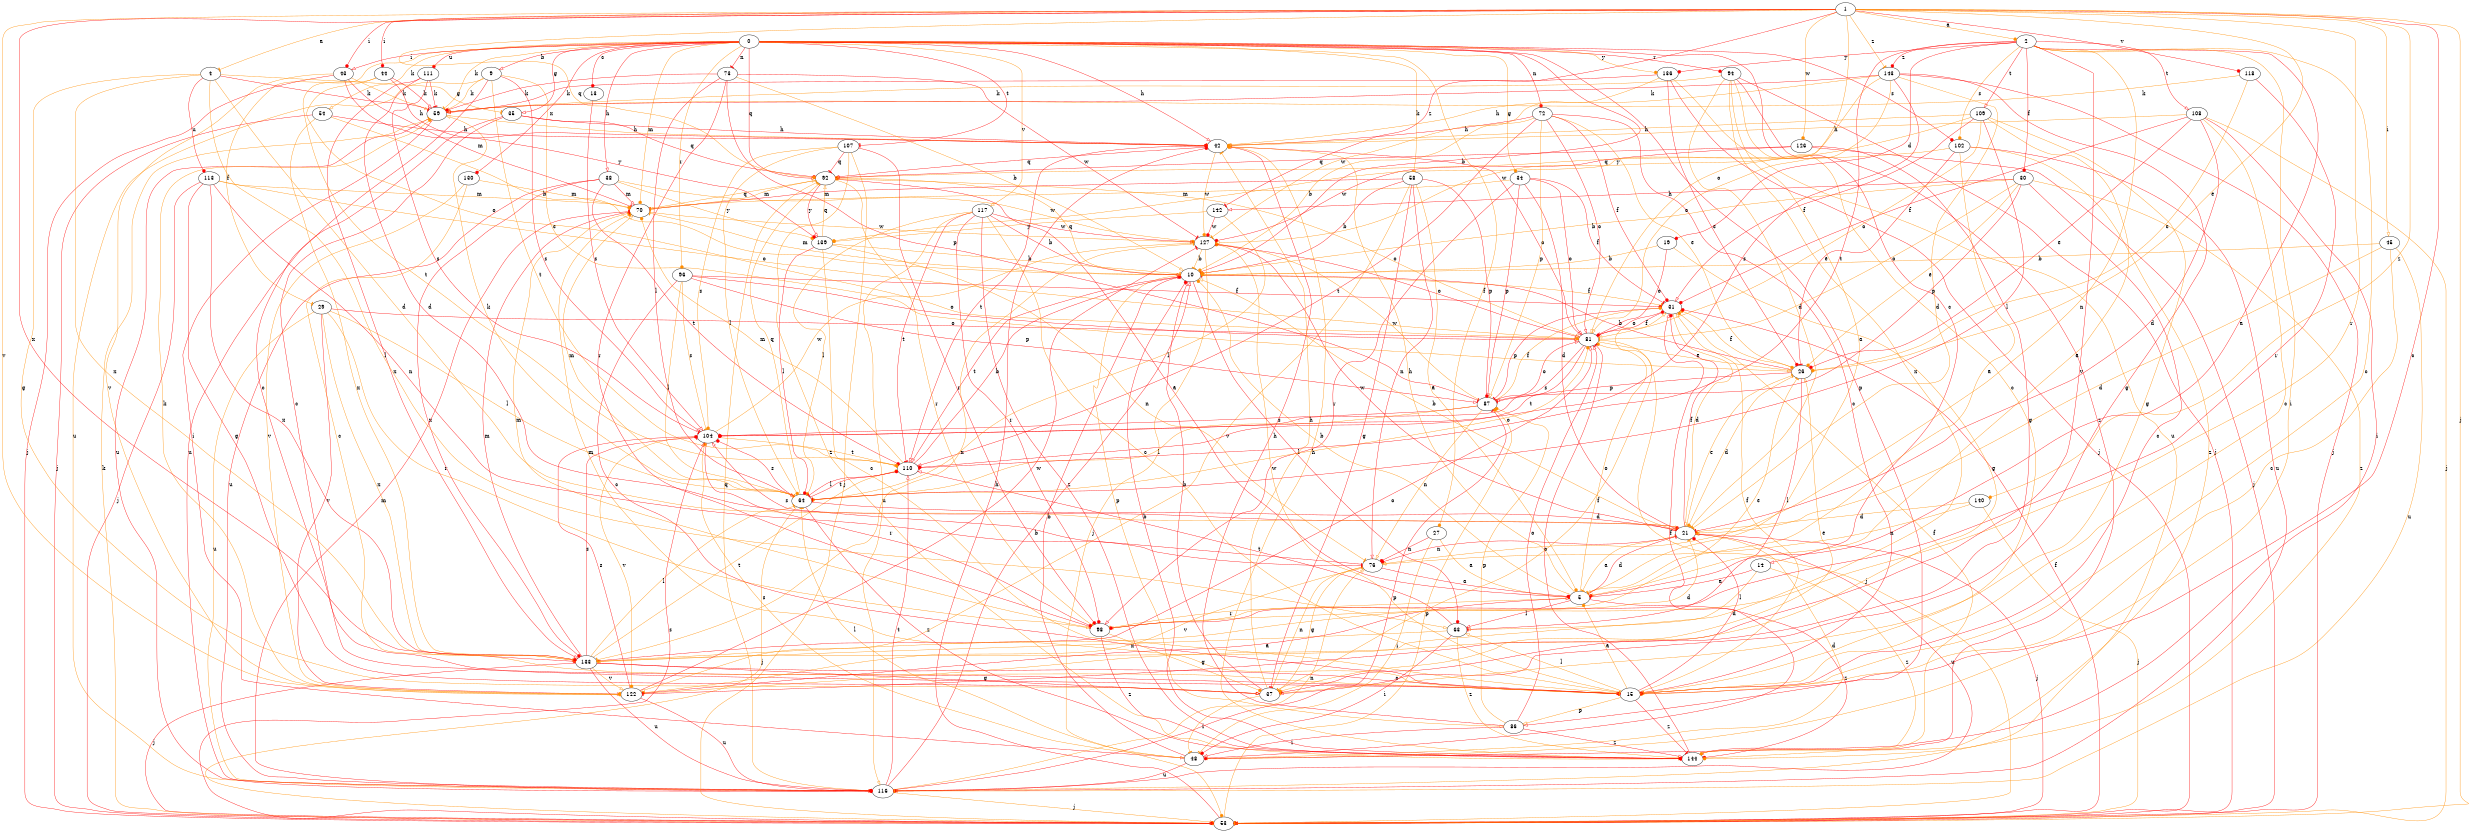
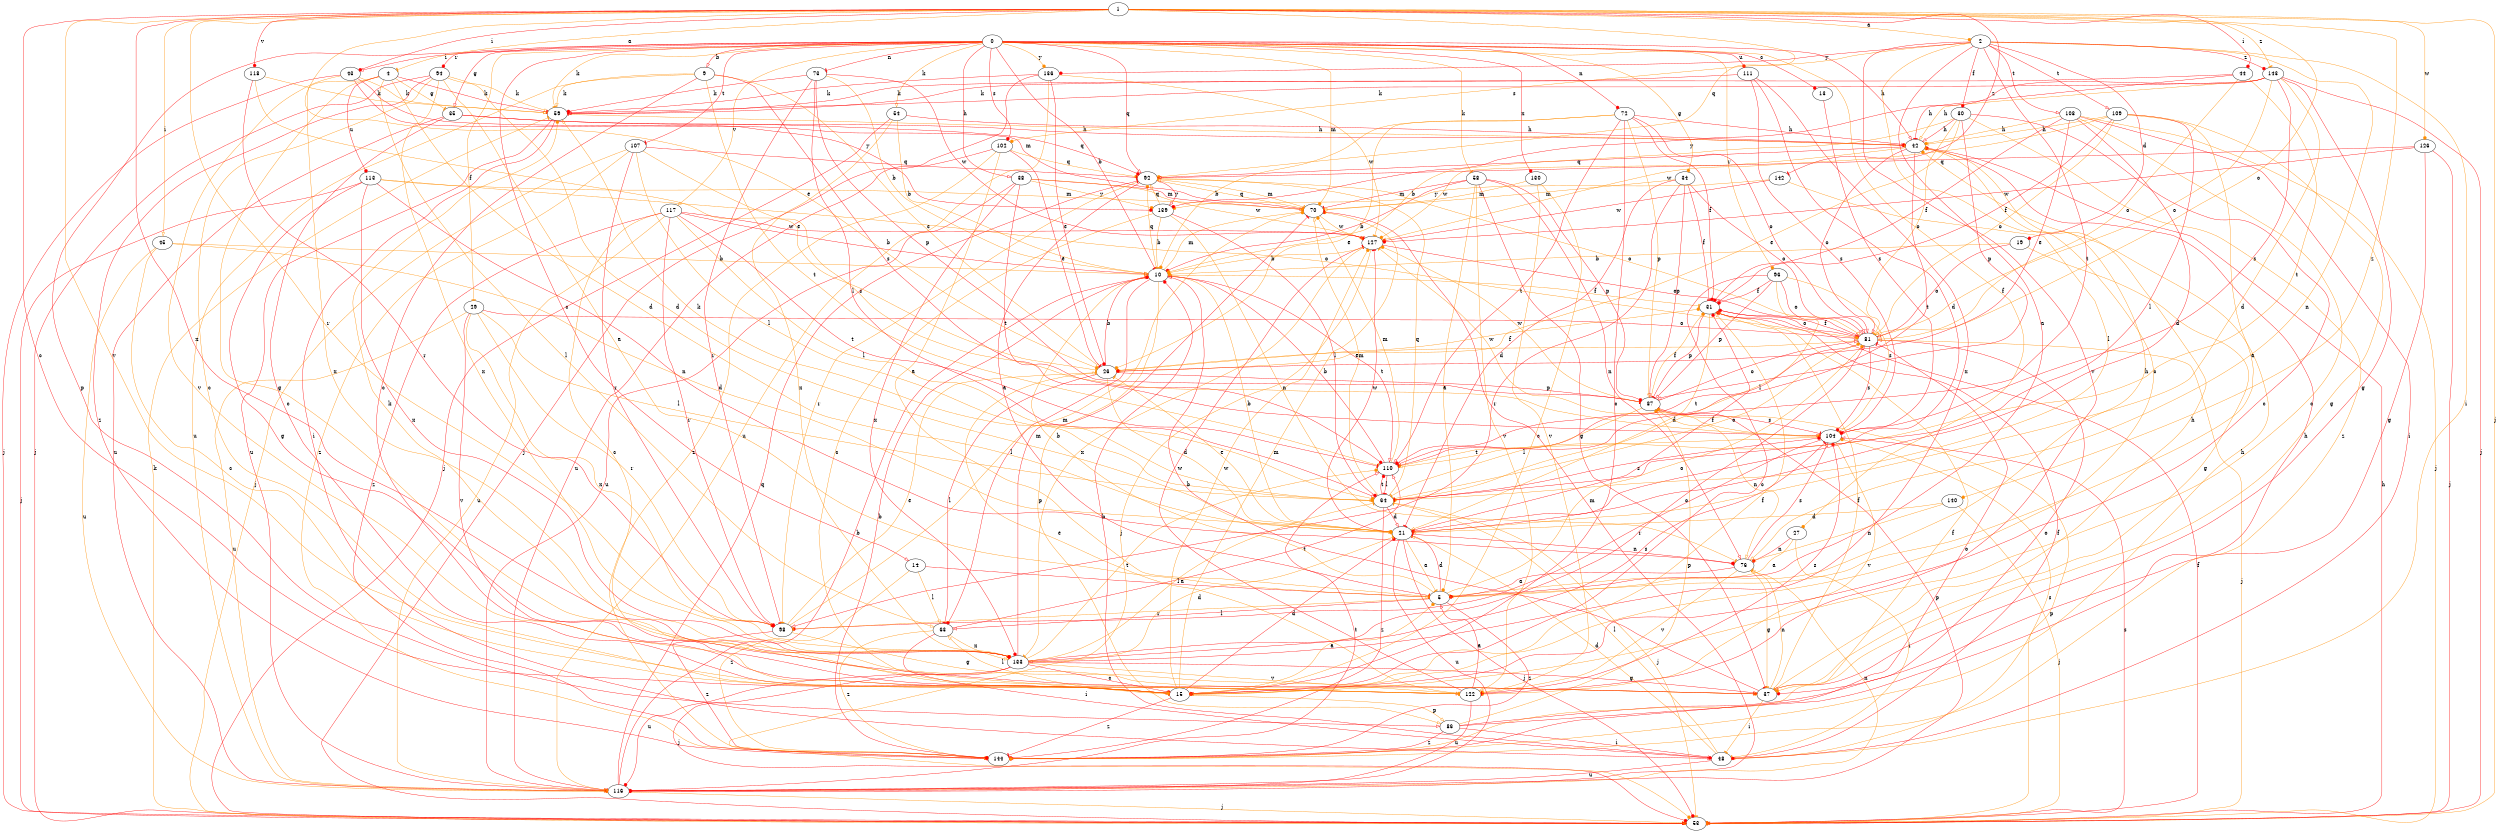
(1375, 174) -> (1748, 137)
(1623, 194) -> (1941, 130)
(724, 523) -> (775, 415)
